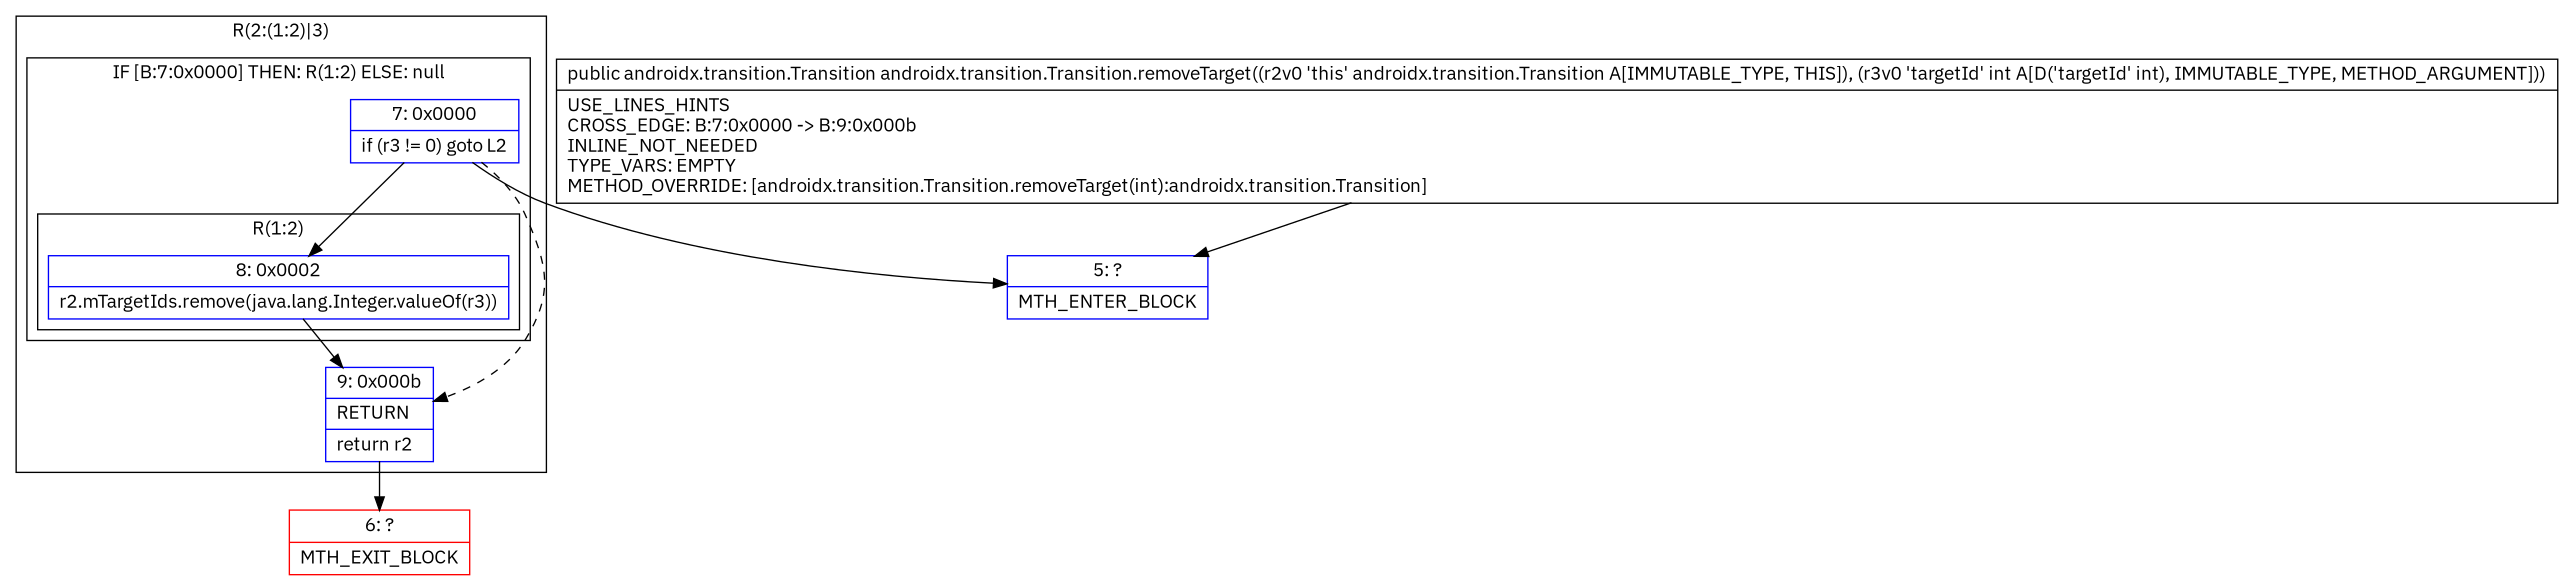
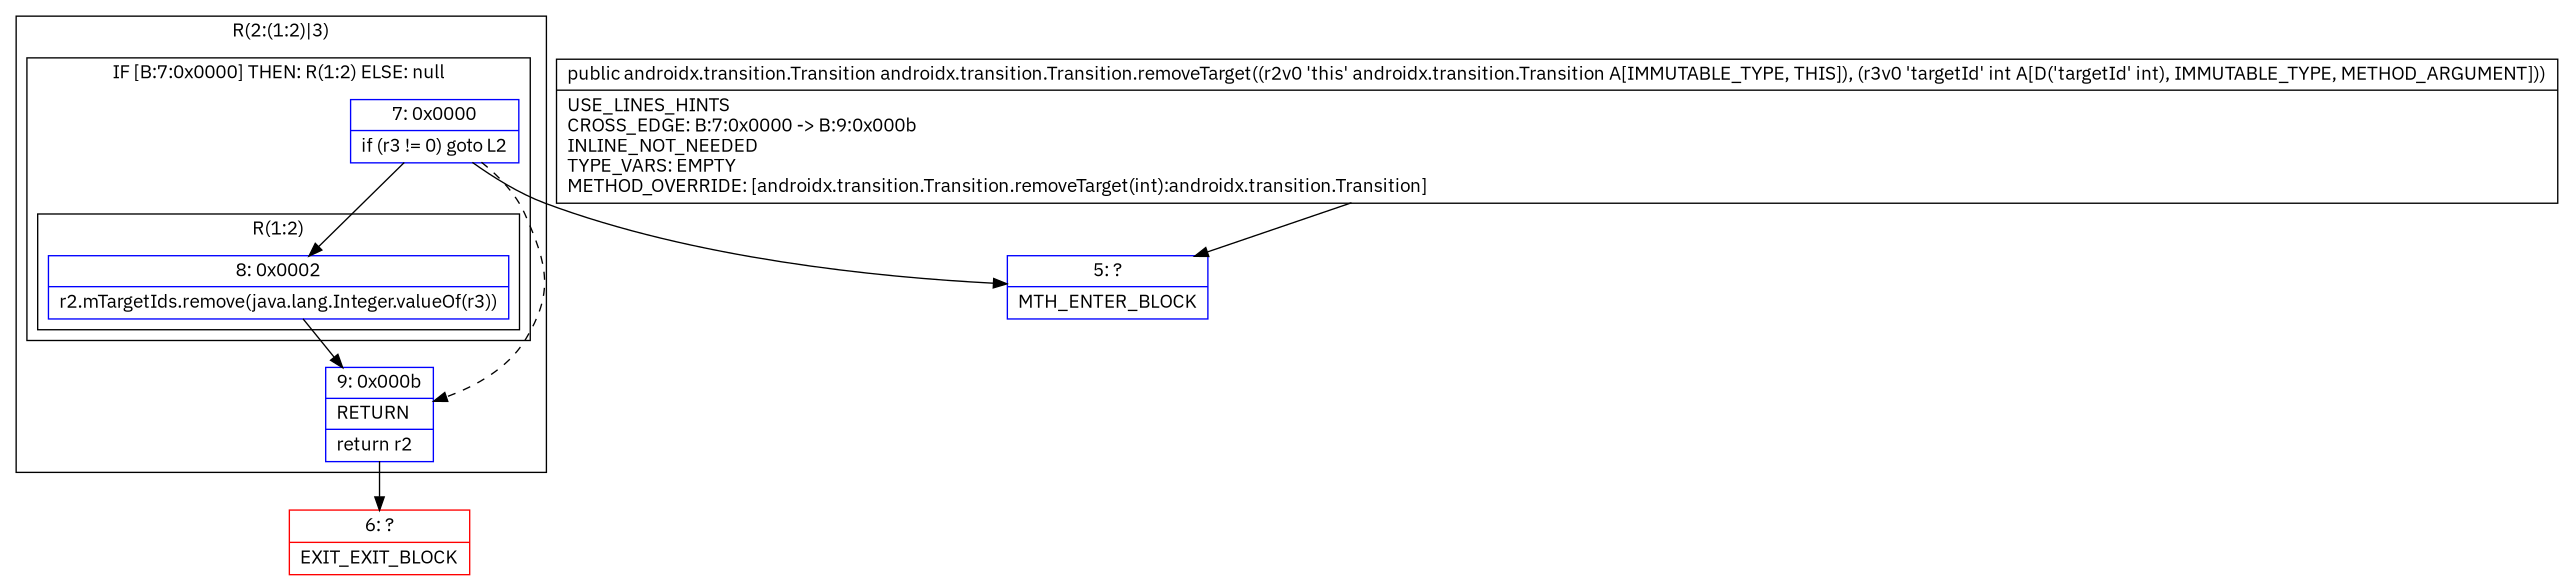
(380, 558) -> (380, 558)
